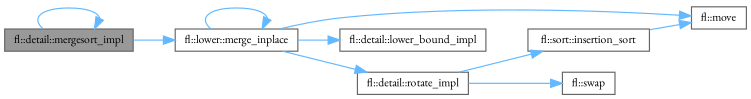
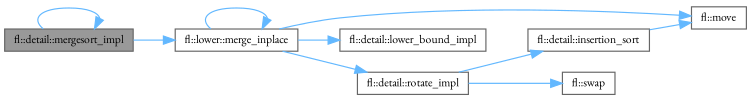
(589, 40) -> (589, 40)
